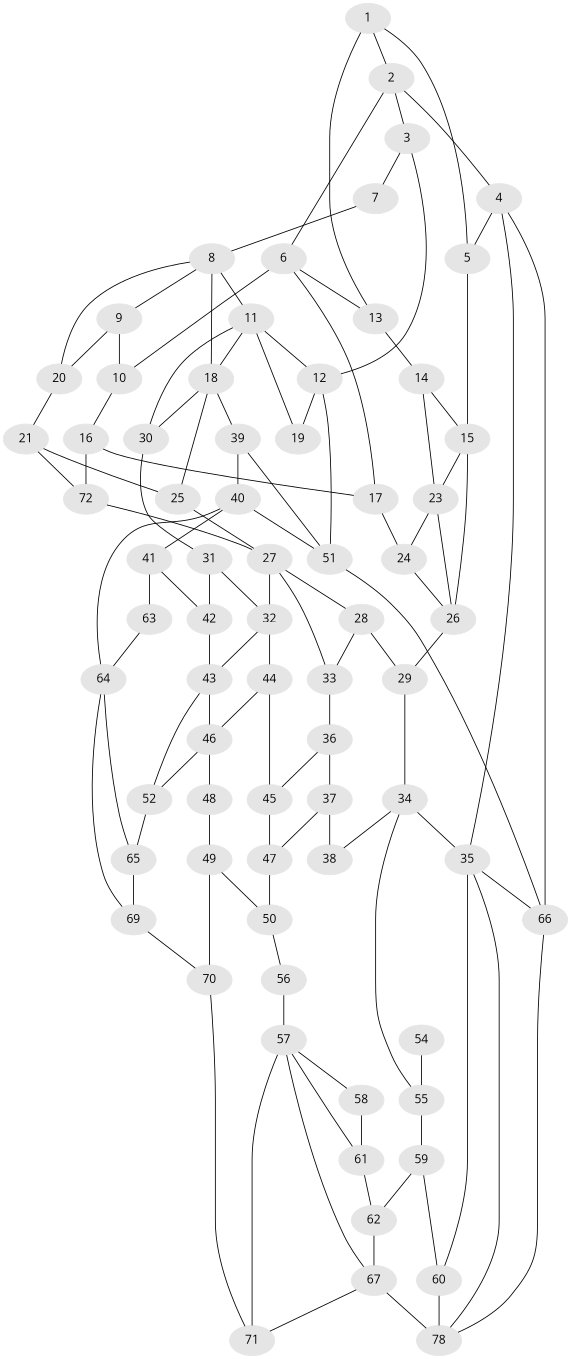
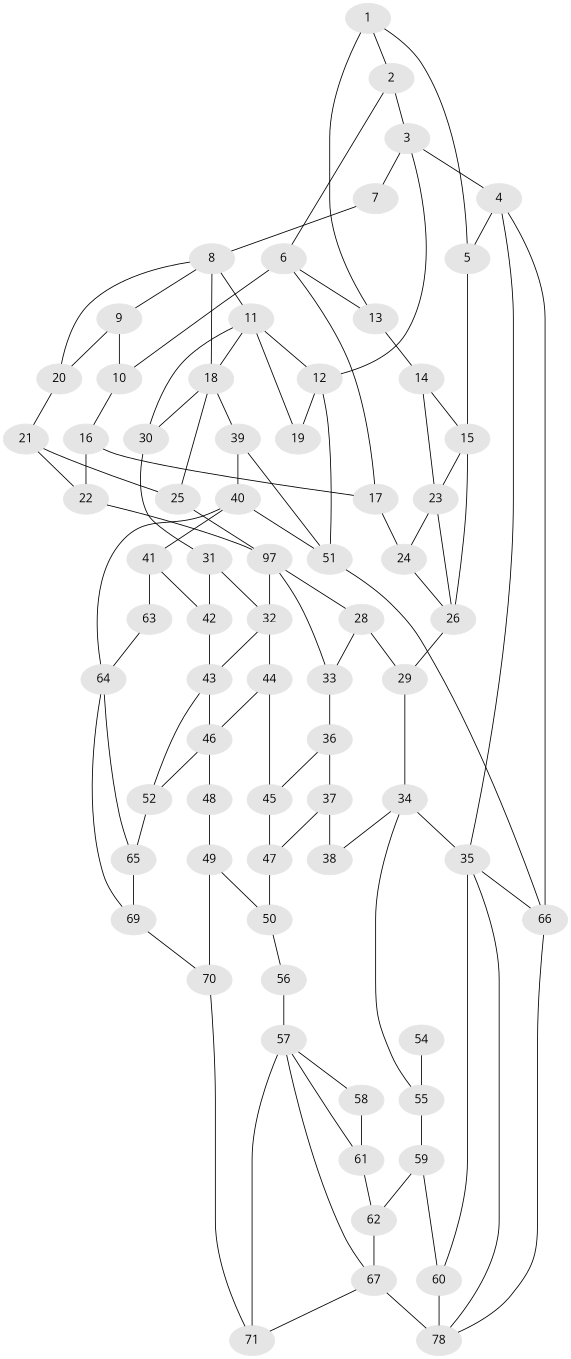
(445, 131) -> (453, 169)
(86, 499) -> (86, 499)
(270, 559) -> (270, 559)
